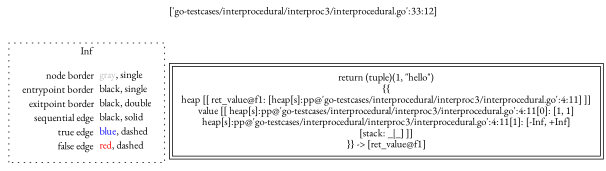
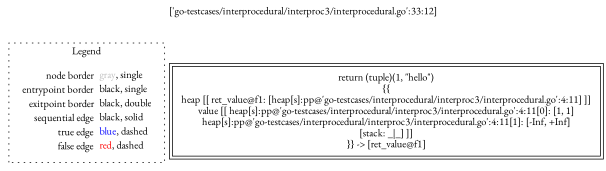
(87, 52) -> (87, 52)
